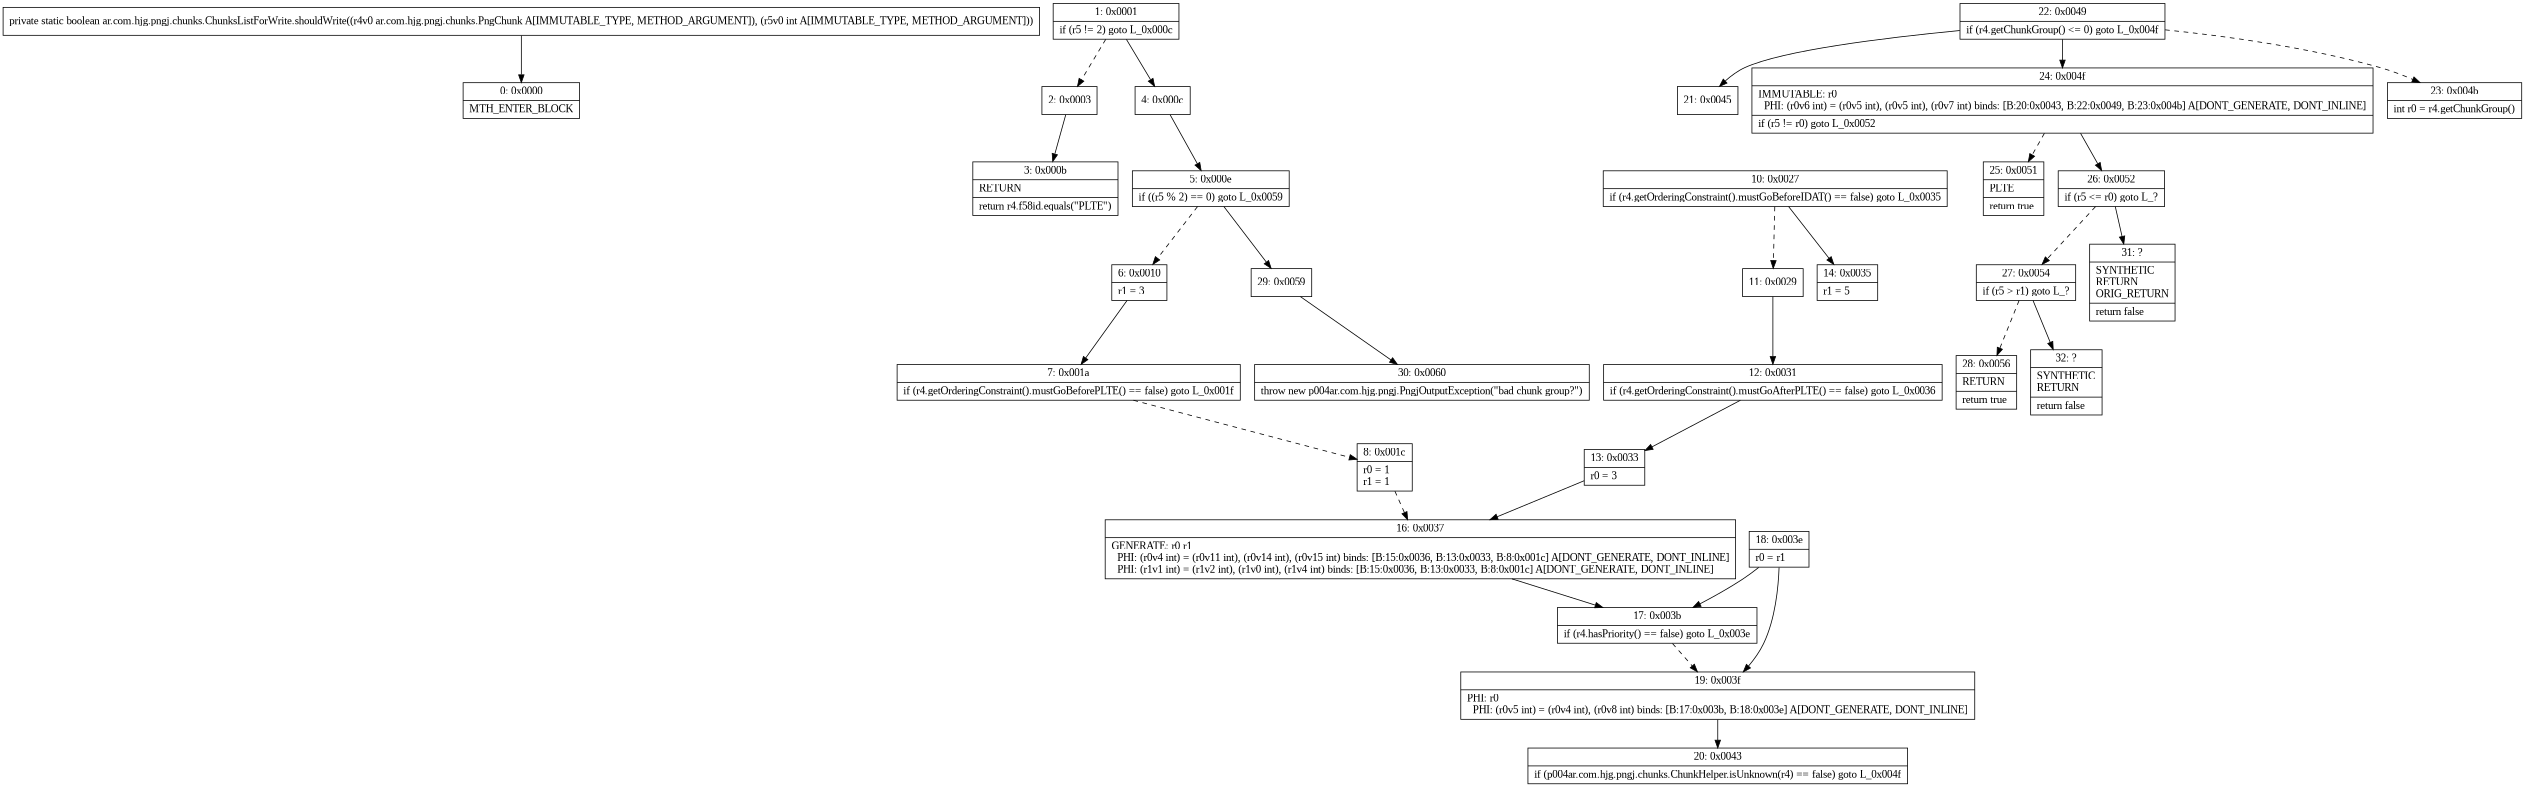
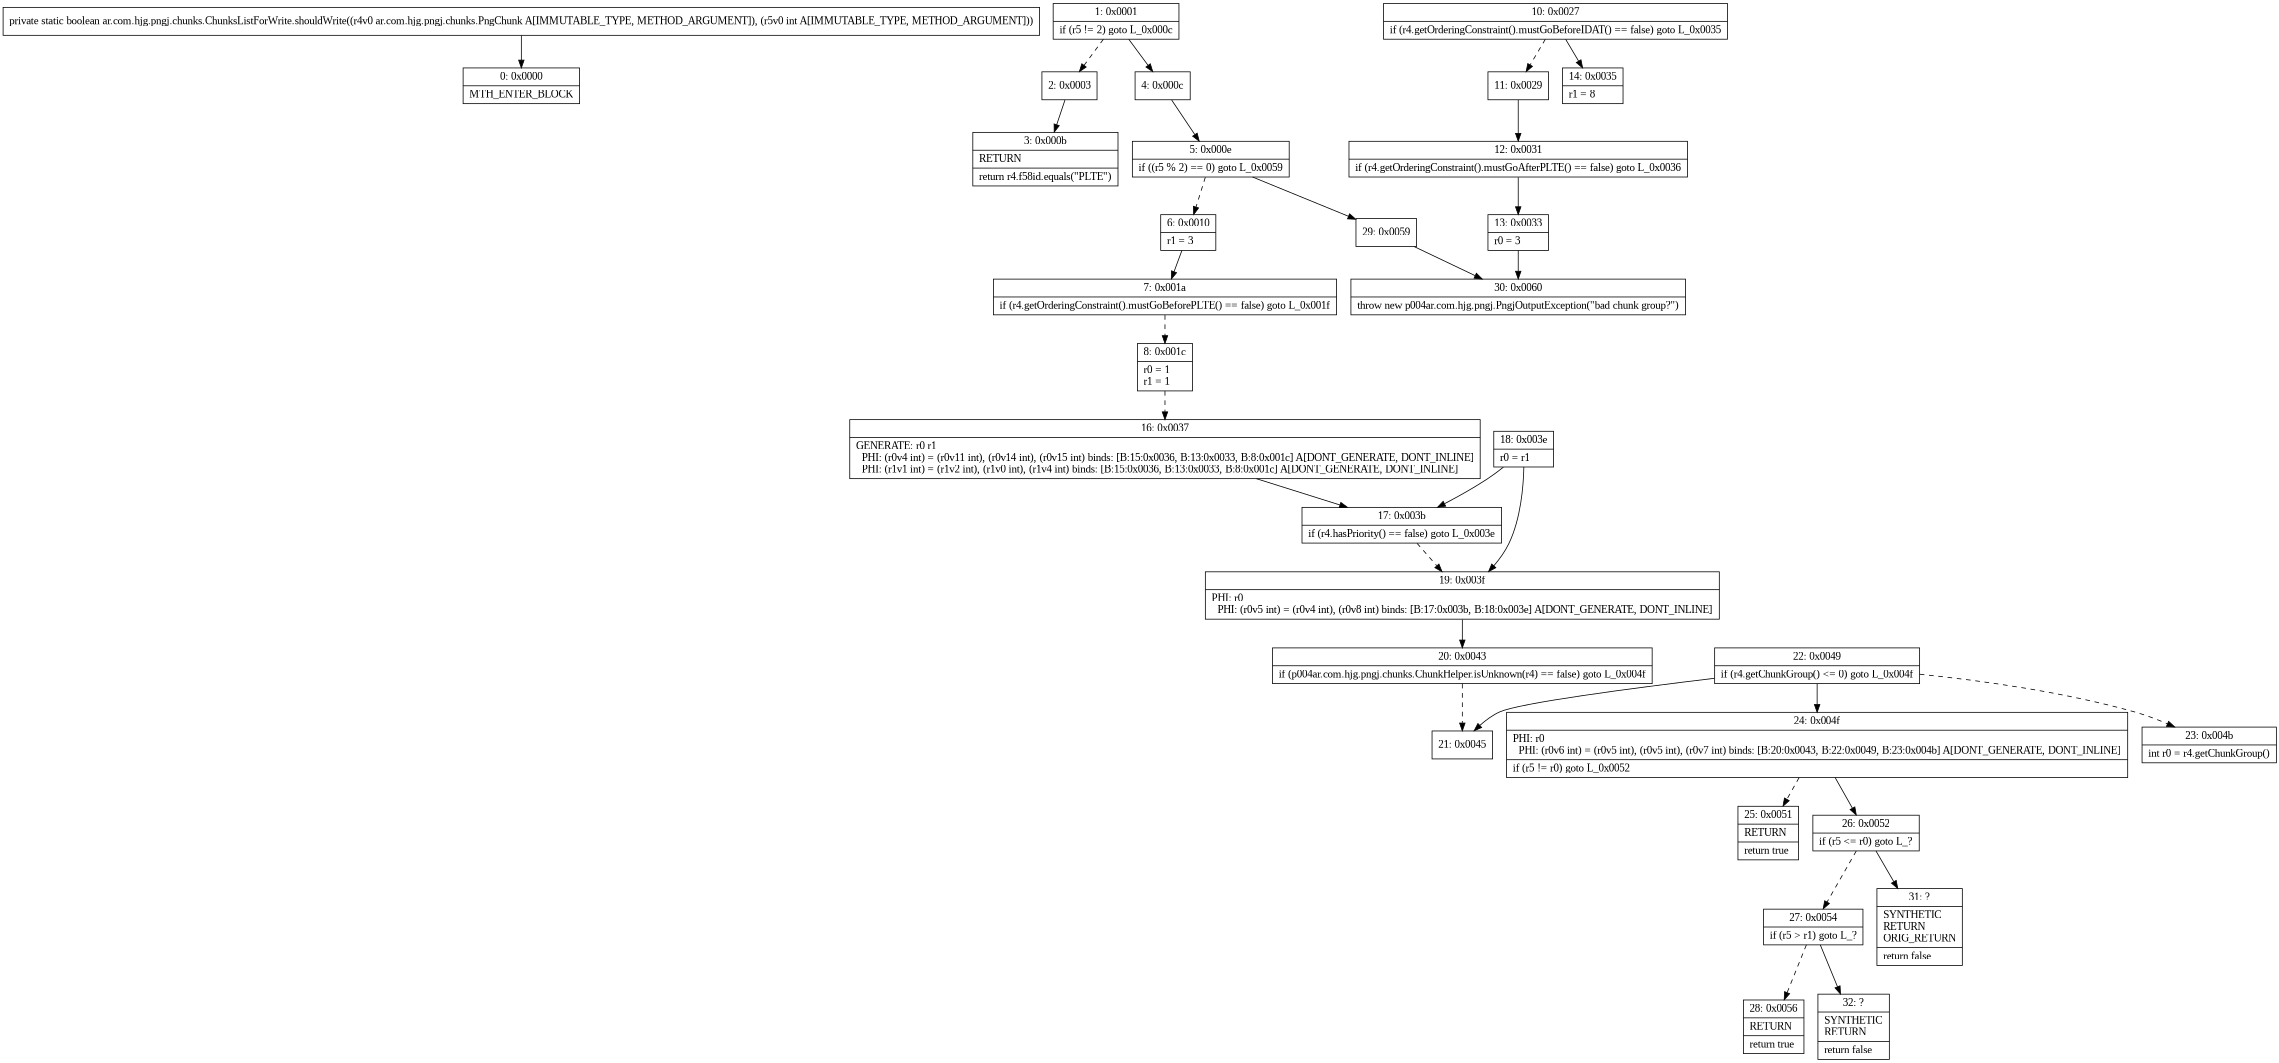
(1799, 94) -> (1530, 739)
(2002, 188) -> (1766, 833)
(1837, 291) -> (1582, 94)
(1541, 499) -> (1518, 261)
none -> (1462, 703)
